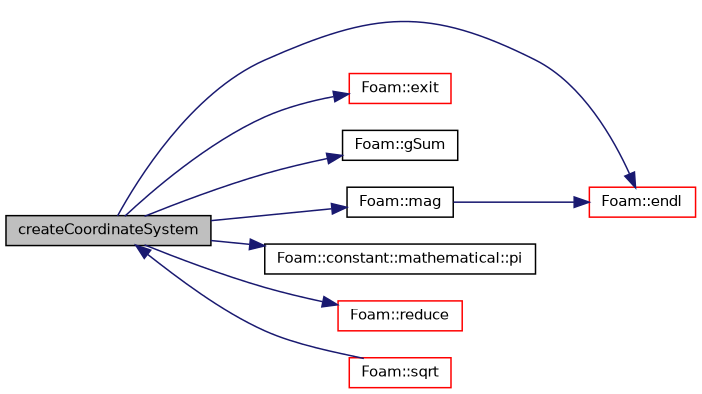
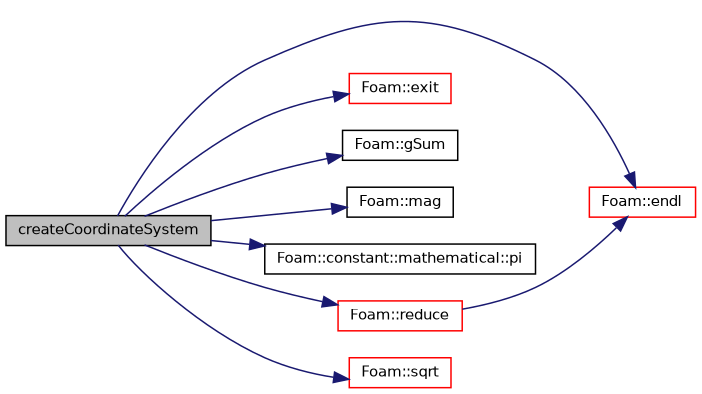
(514, 202) -> (546, 282)
(248, 323) -> (215, 330)
